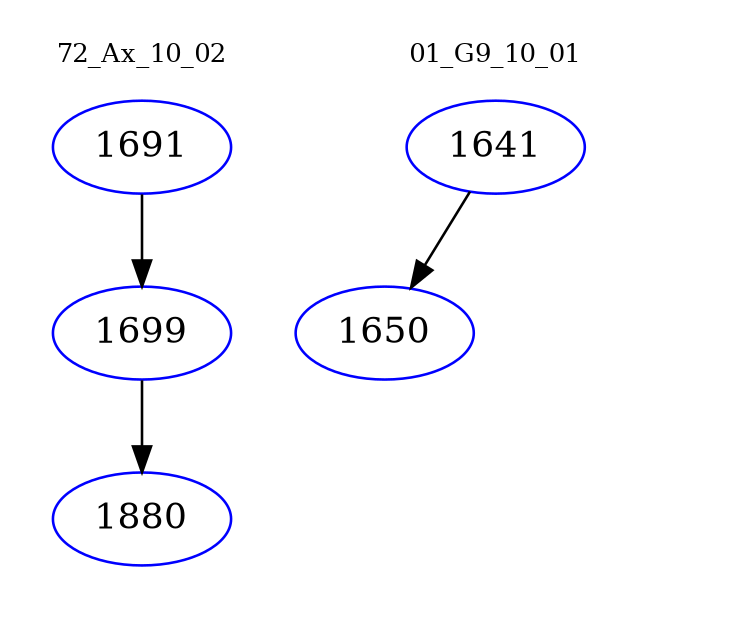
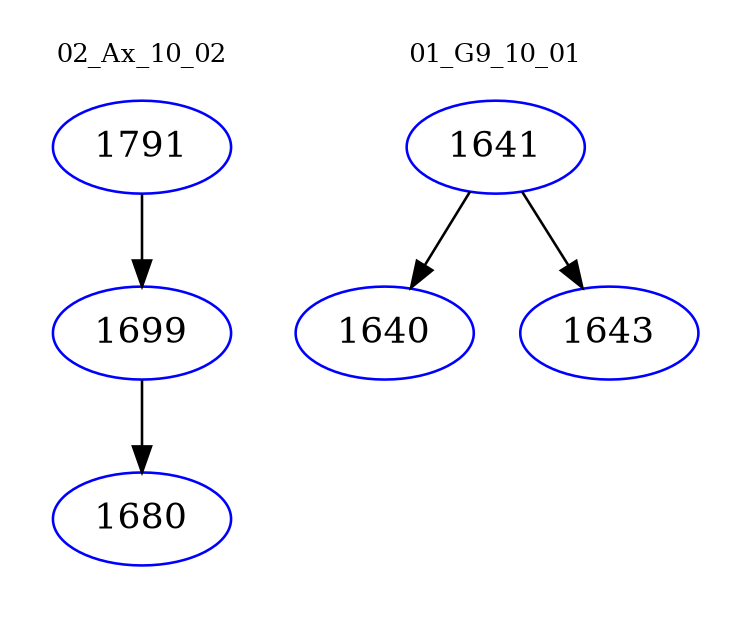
(142, 56) -> (142, 56)
(142, 147) -> (142, 147)
(385, 333) -> (385, 333)
none -> (609, 333)
(142, 519) -> (142, 519)
